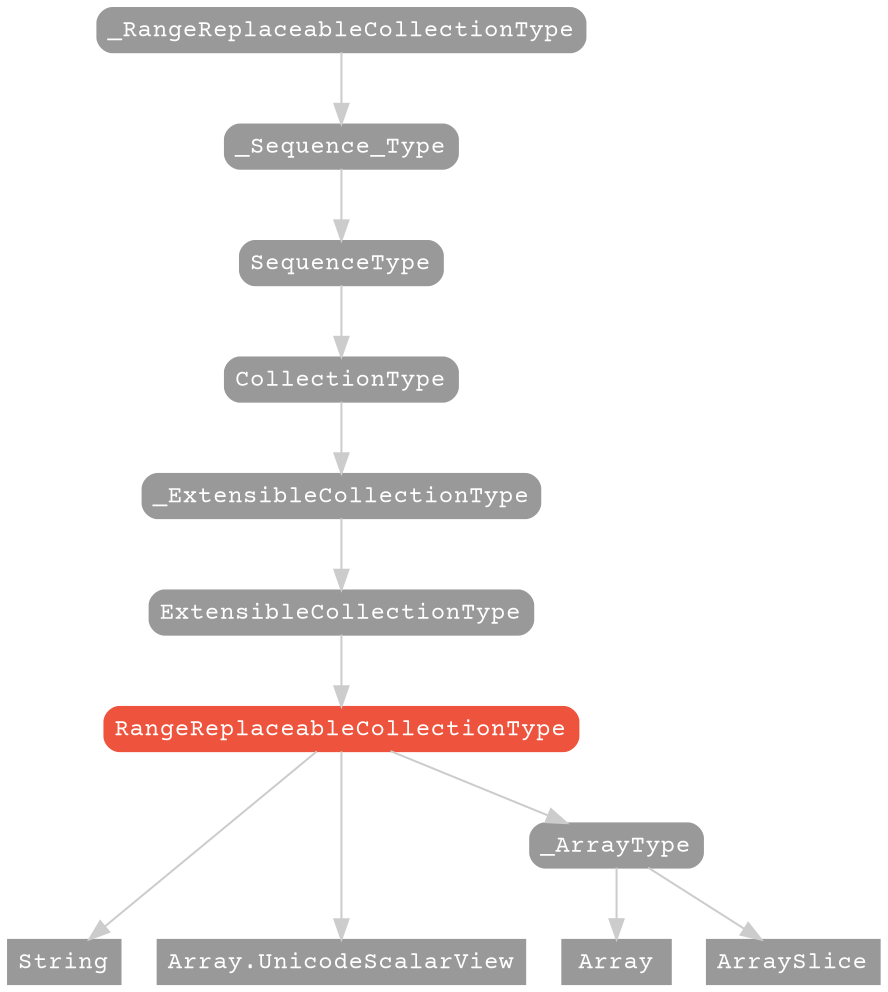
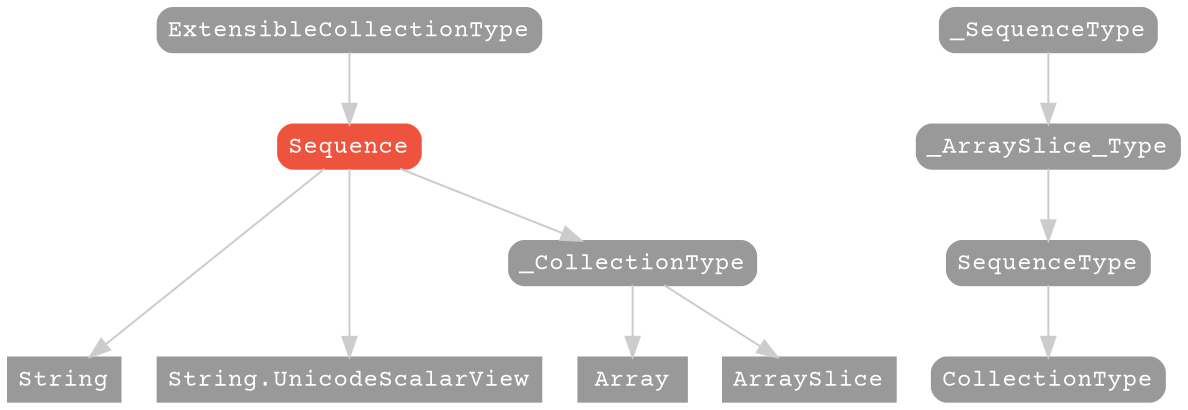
(341, 30) -> (1048, 30)
(341, 147) -> (1048, 147)
(341, 496) -> none
(341, 729) -> (349, 147)
(617, 846) -> (633, 263)
(341, 962) -> (349, 380)
